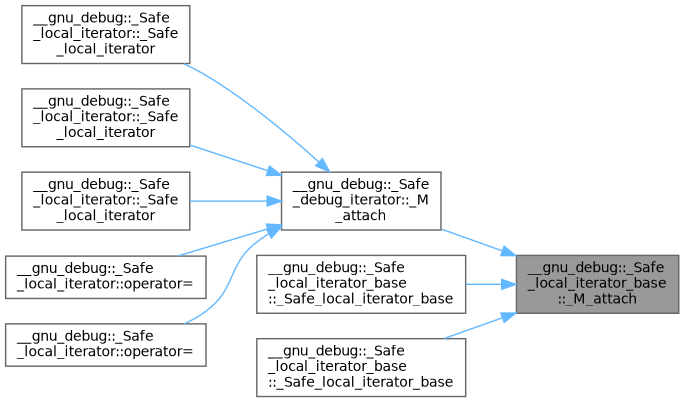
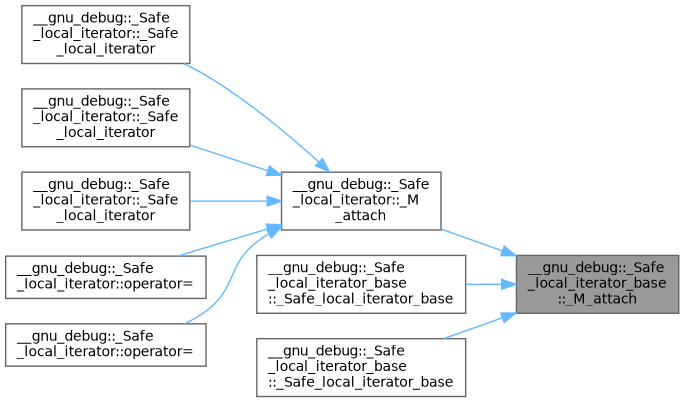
(361, 201) -> (361, 201)
